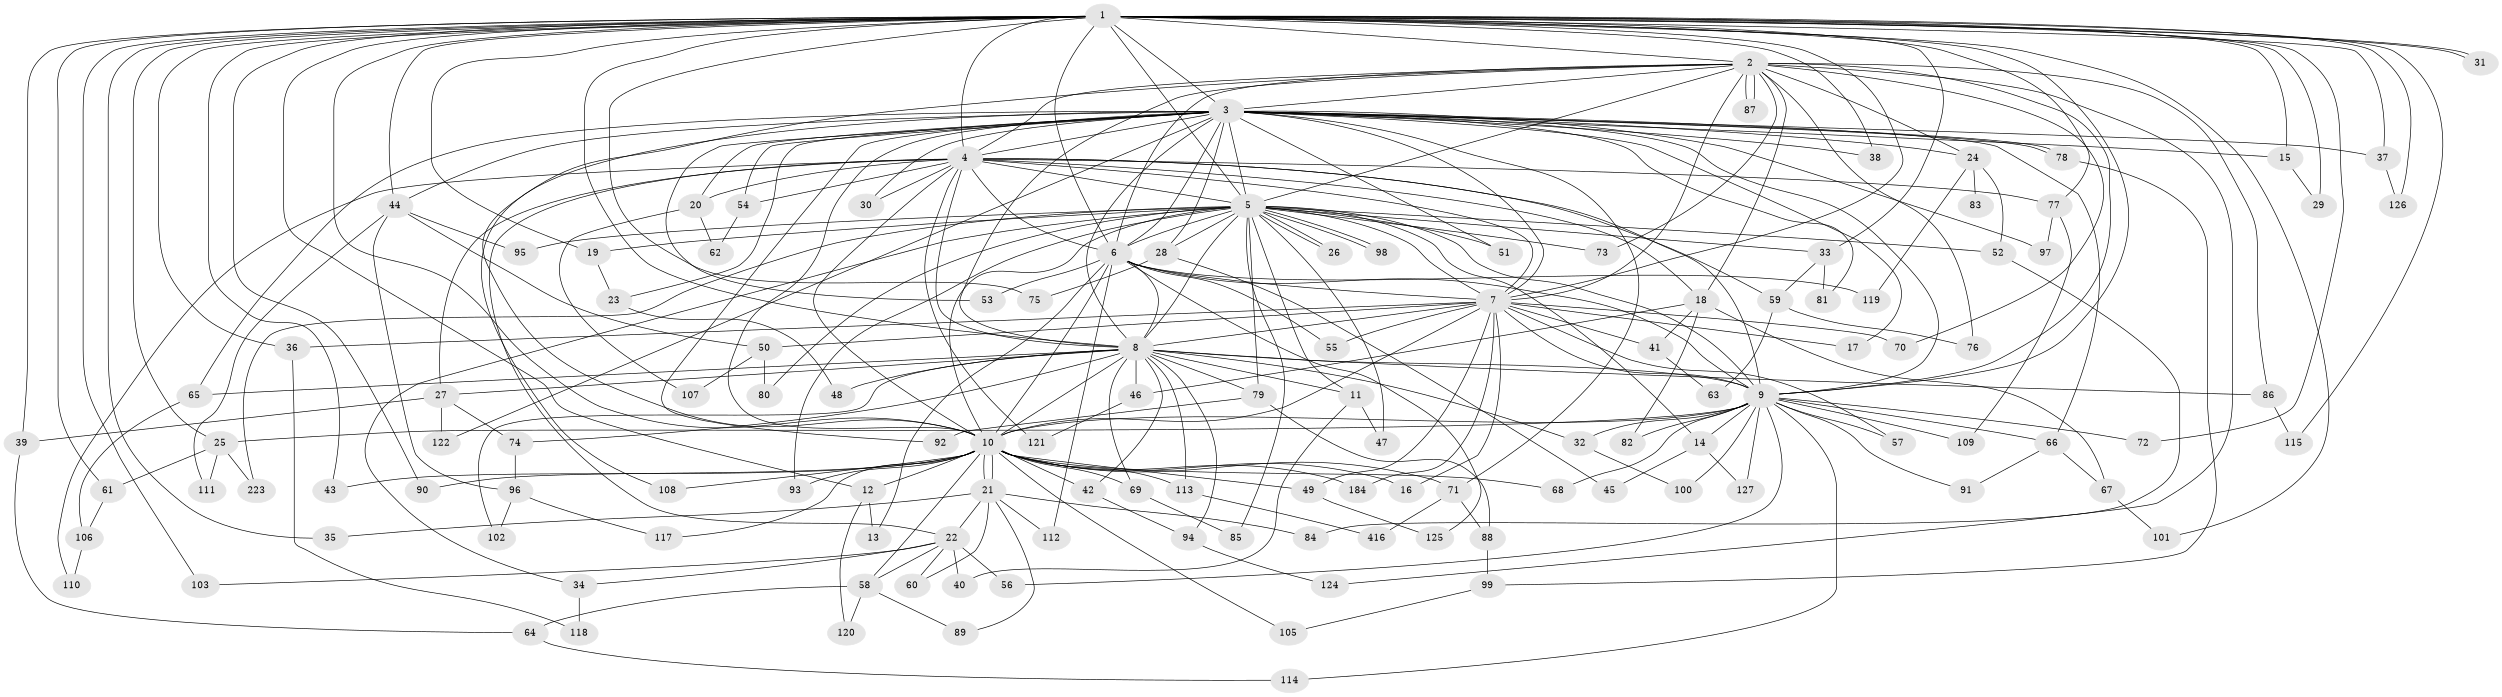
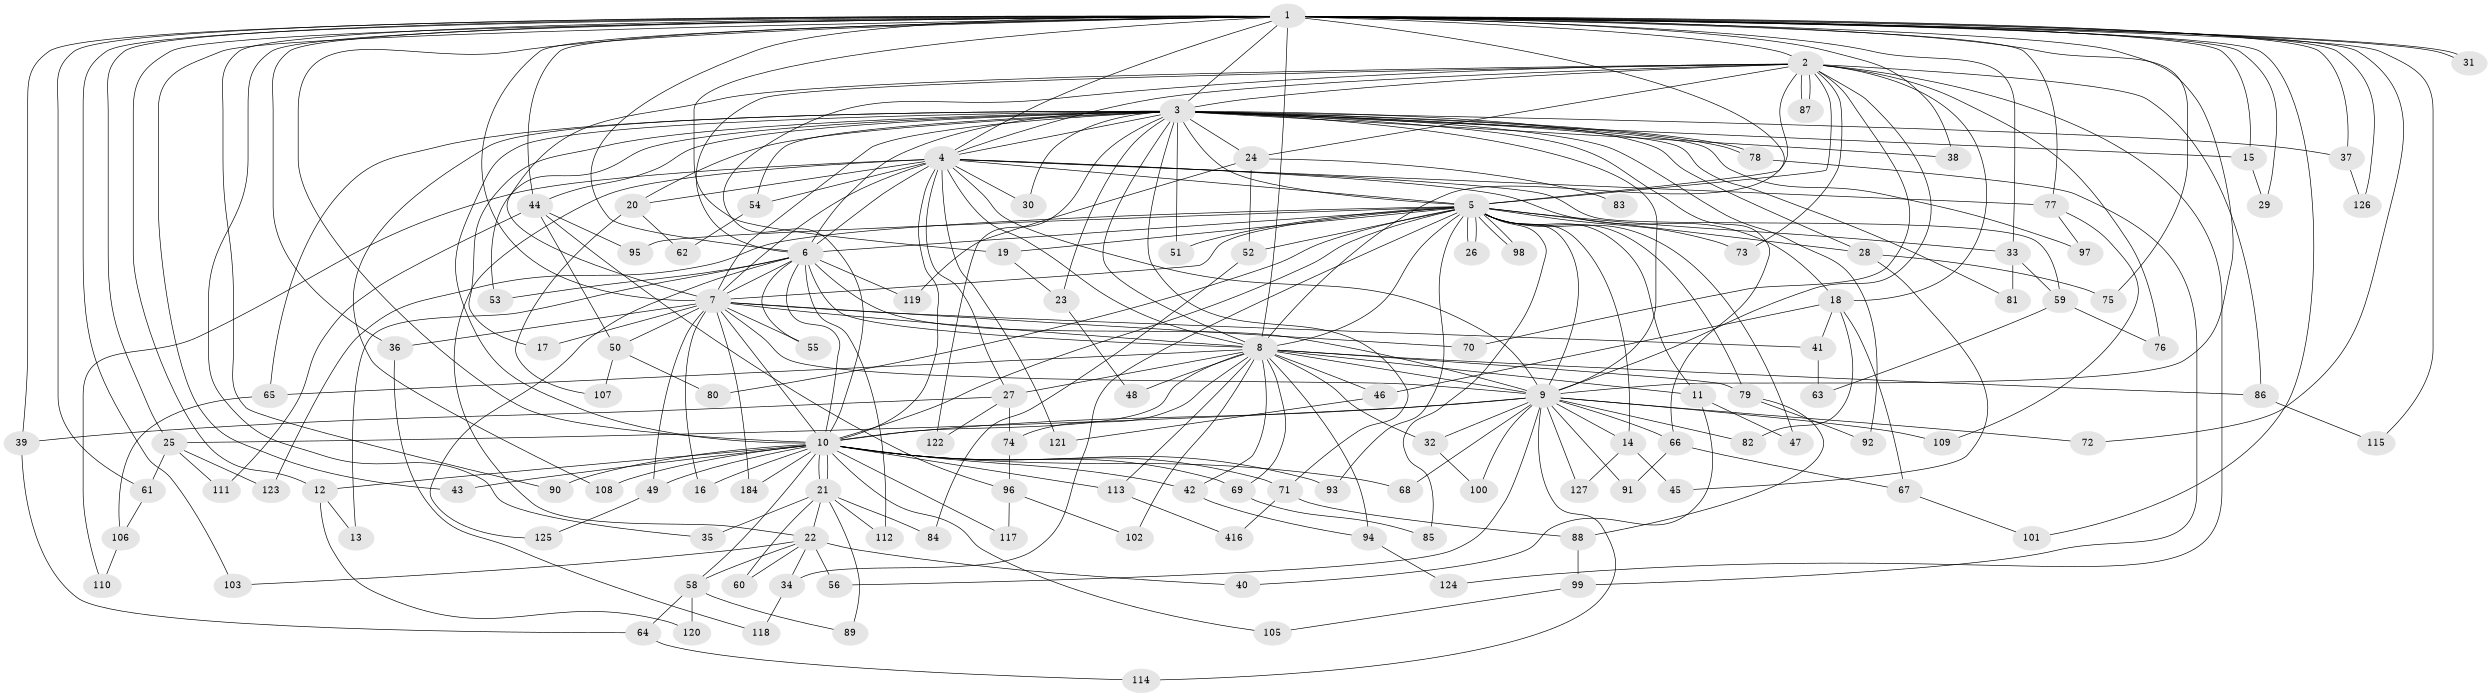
(1898, 443) -> none
(257, 491) -> (271, 491)
